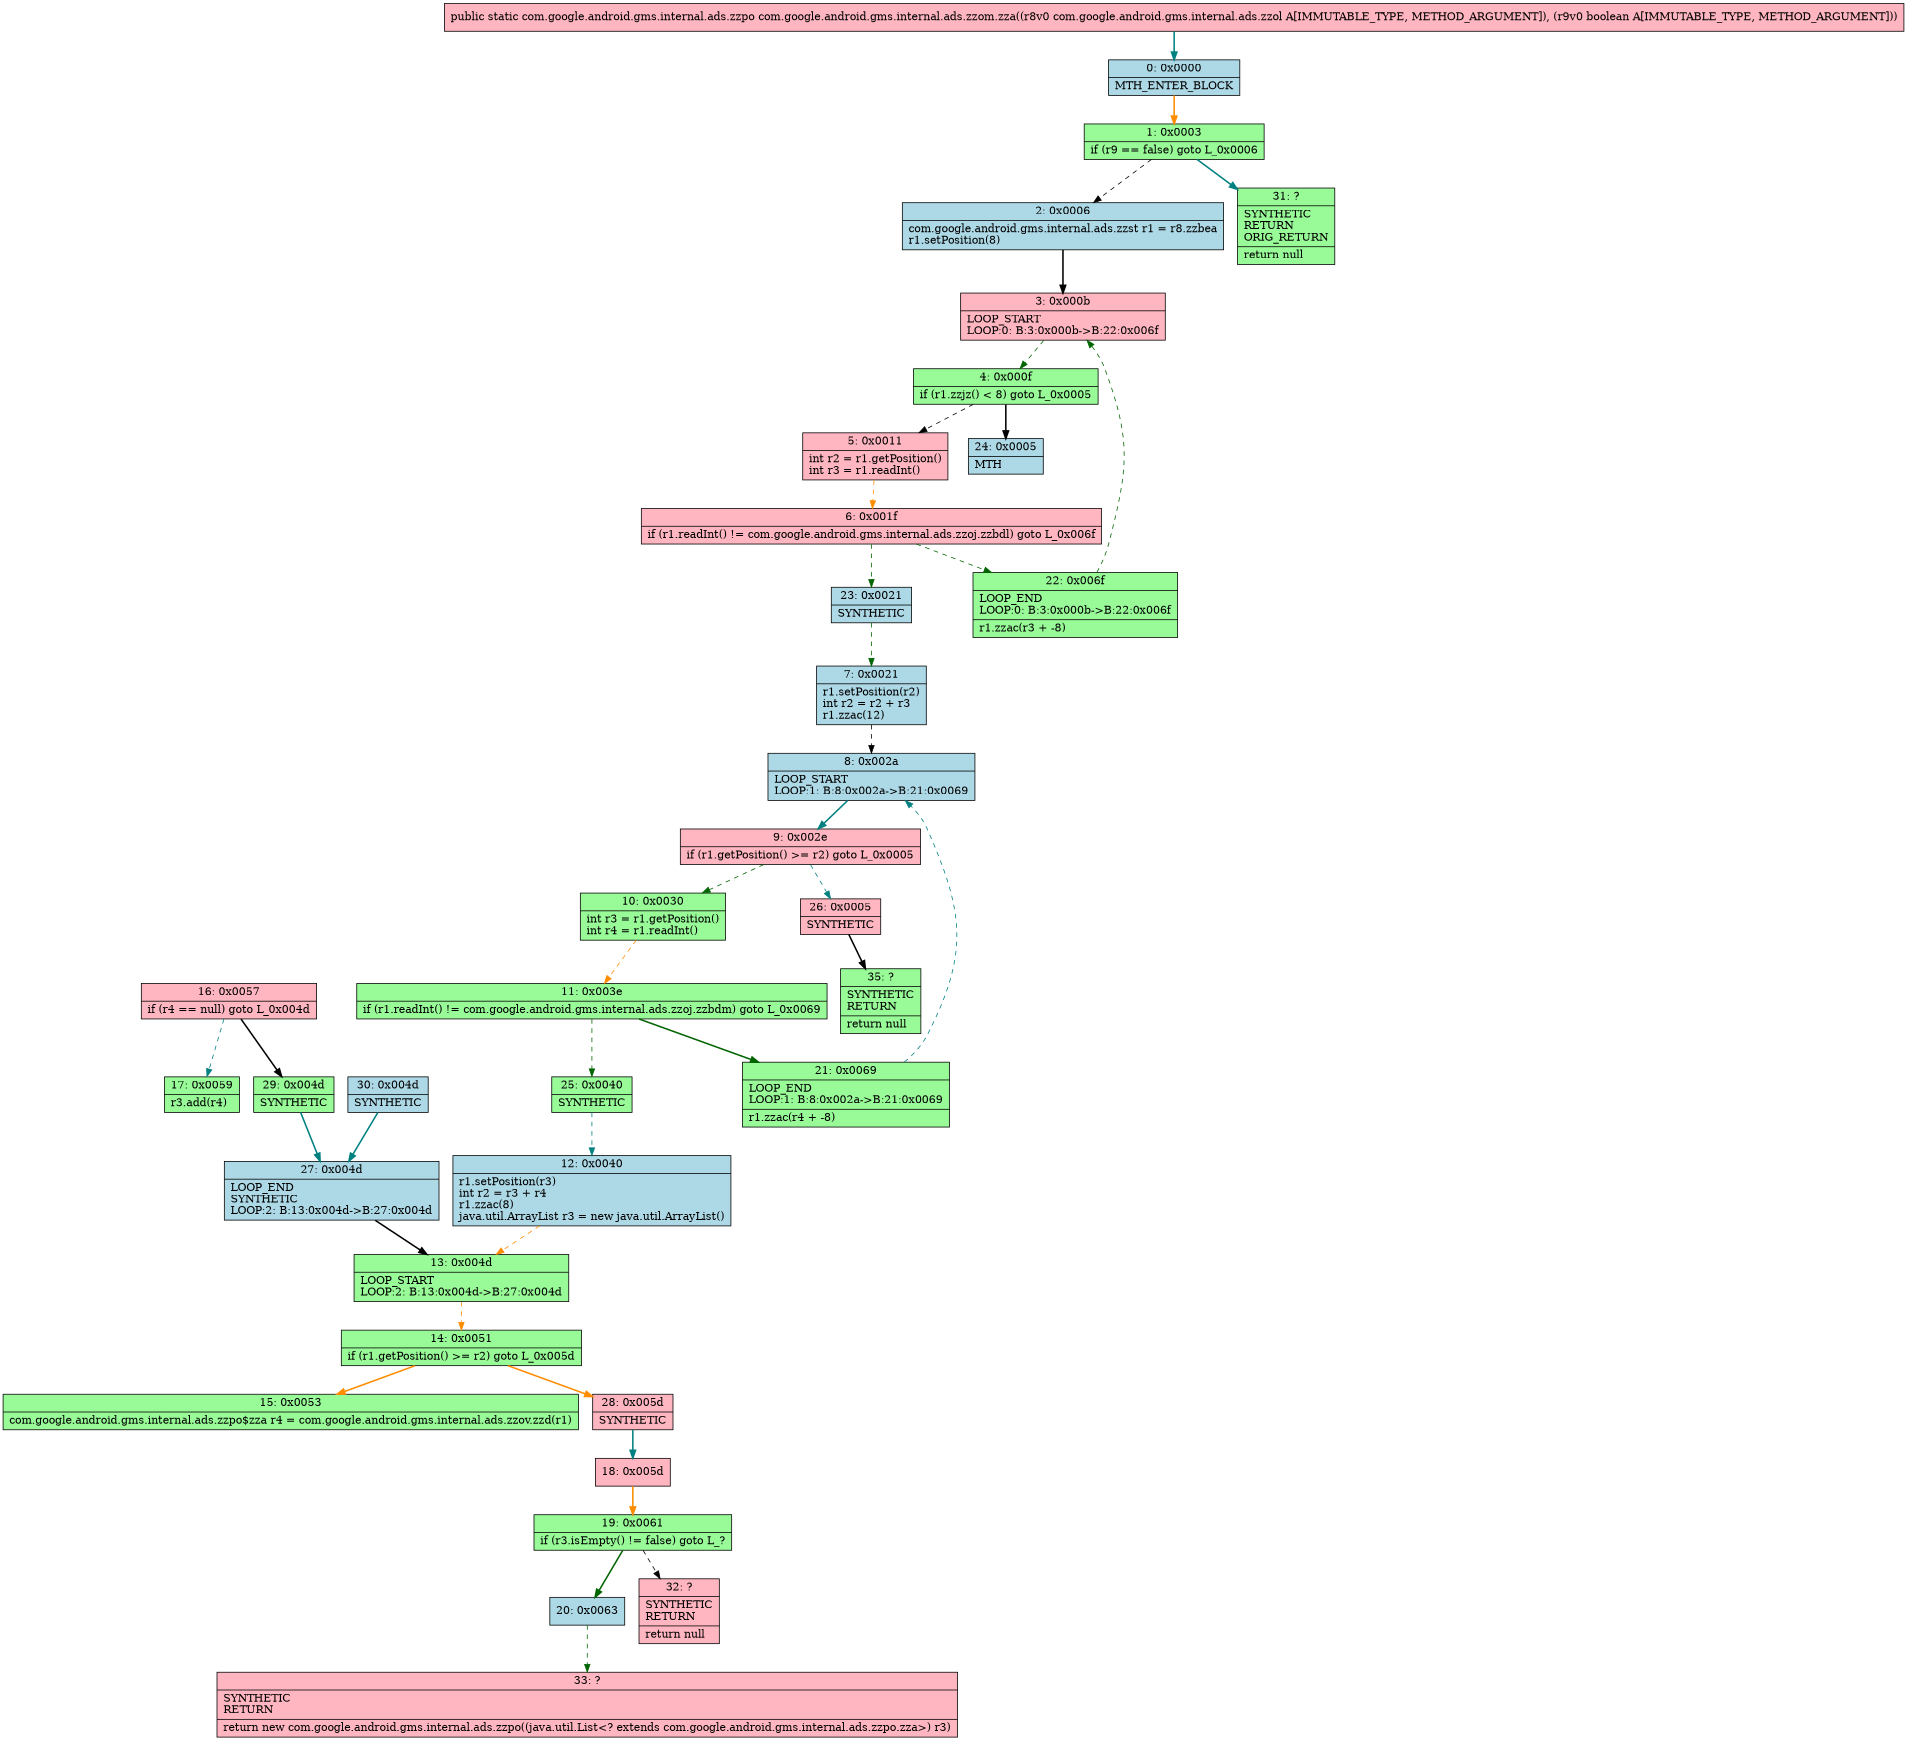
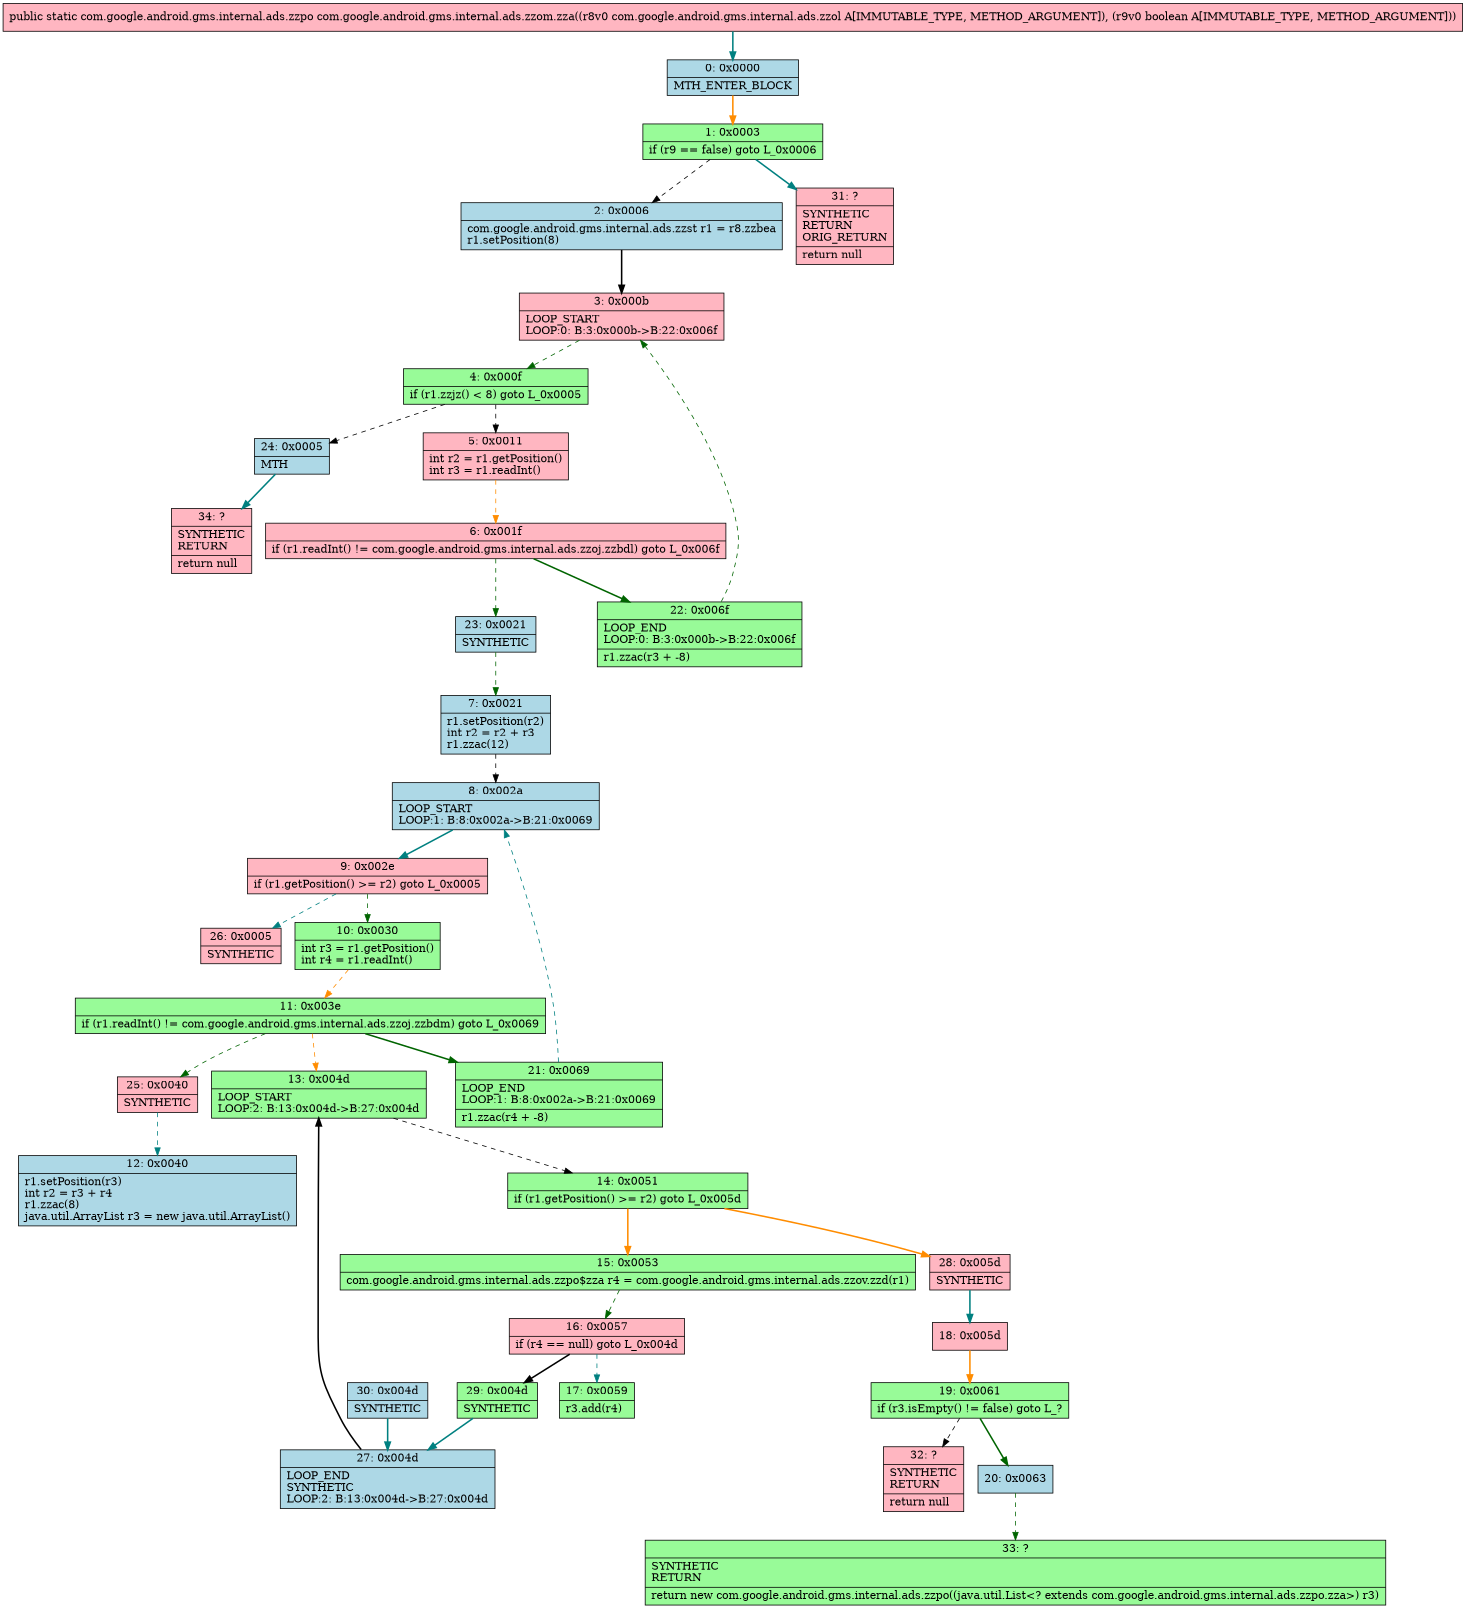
(1286, 226) -> (845, 226)
(1006, 418) -> (391, 422)
none -> (212, 541)
(950, 557) -> (578, 579)
(881, 1001) -> none
(592, 1095) -> (158, 1095)
(521, 1238) -> (314, 1048)
none -> (614, 1301)
(461, 1312) -> (479, 1144)
(587, 1705) -> (1015, 1573)
